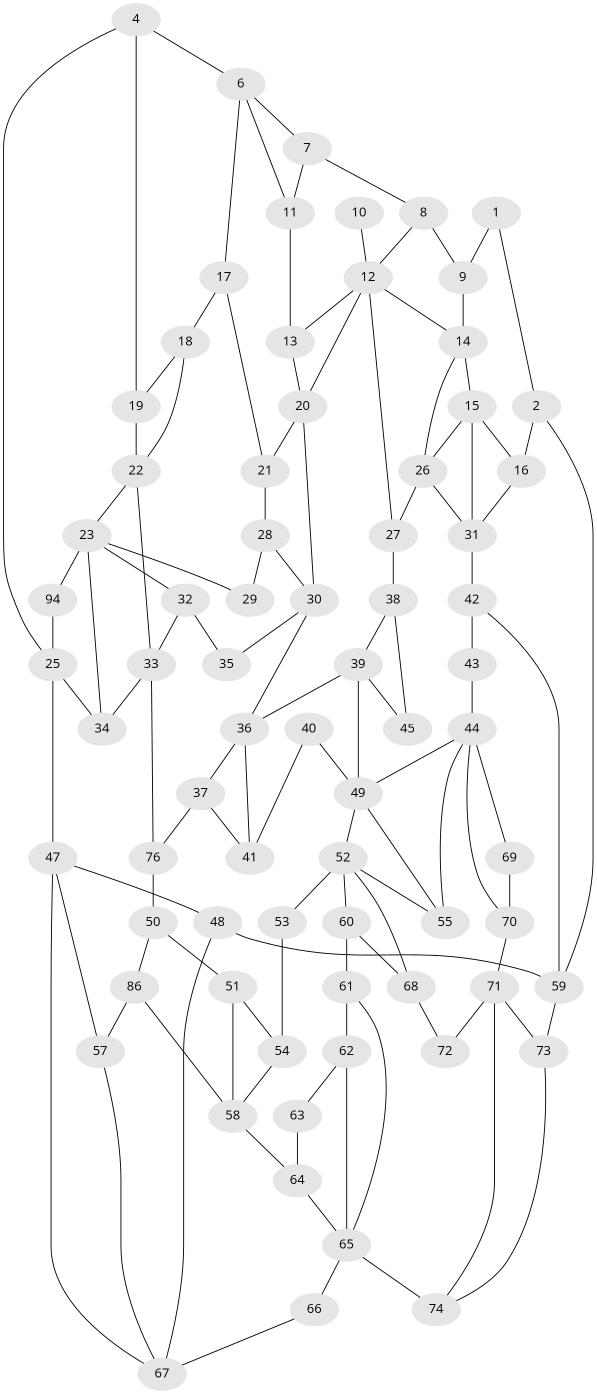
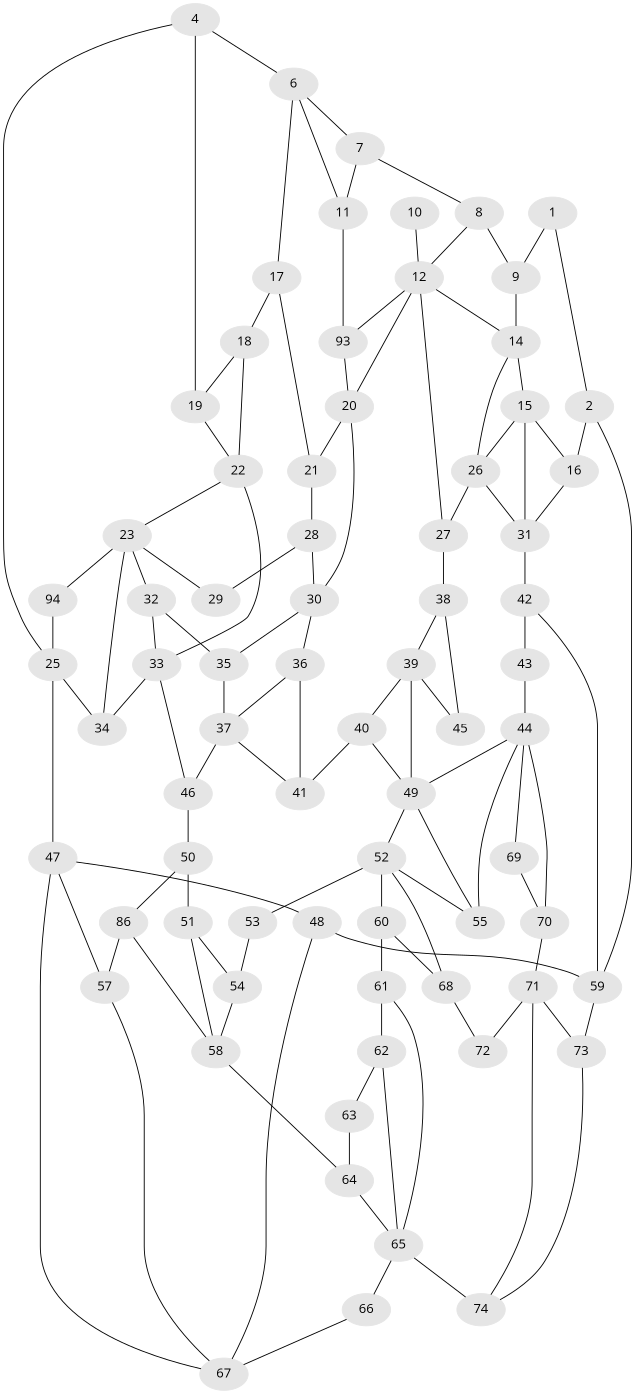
(290, 342) -> (343, 342)
none -> (224, 697)
(302, 697) -> (387, 697)
(153, 858) -> (188, 794)
